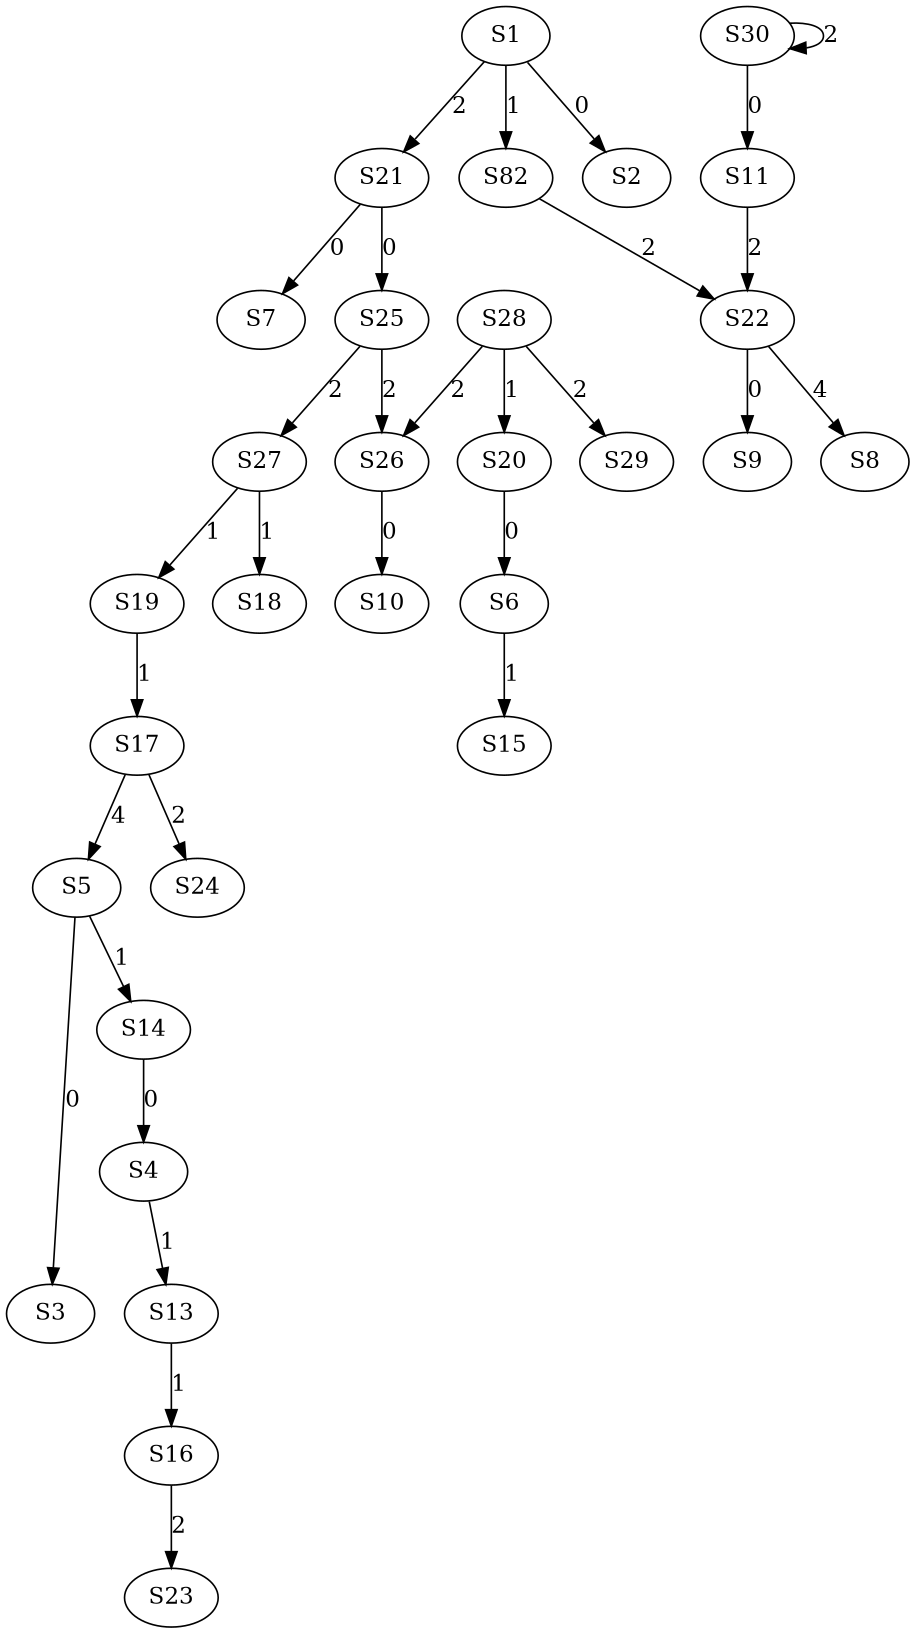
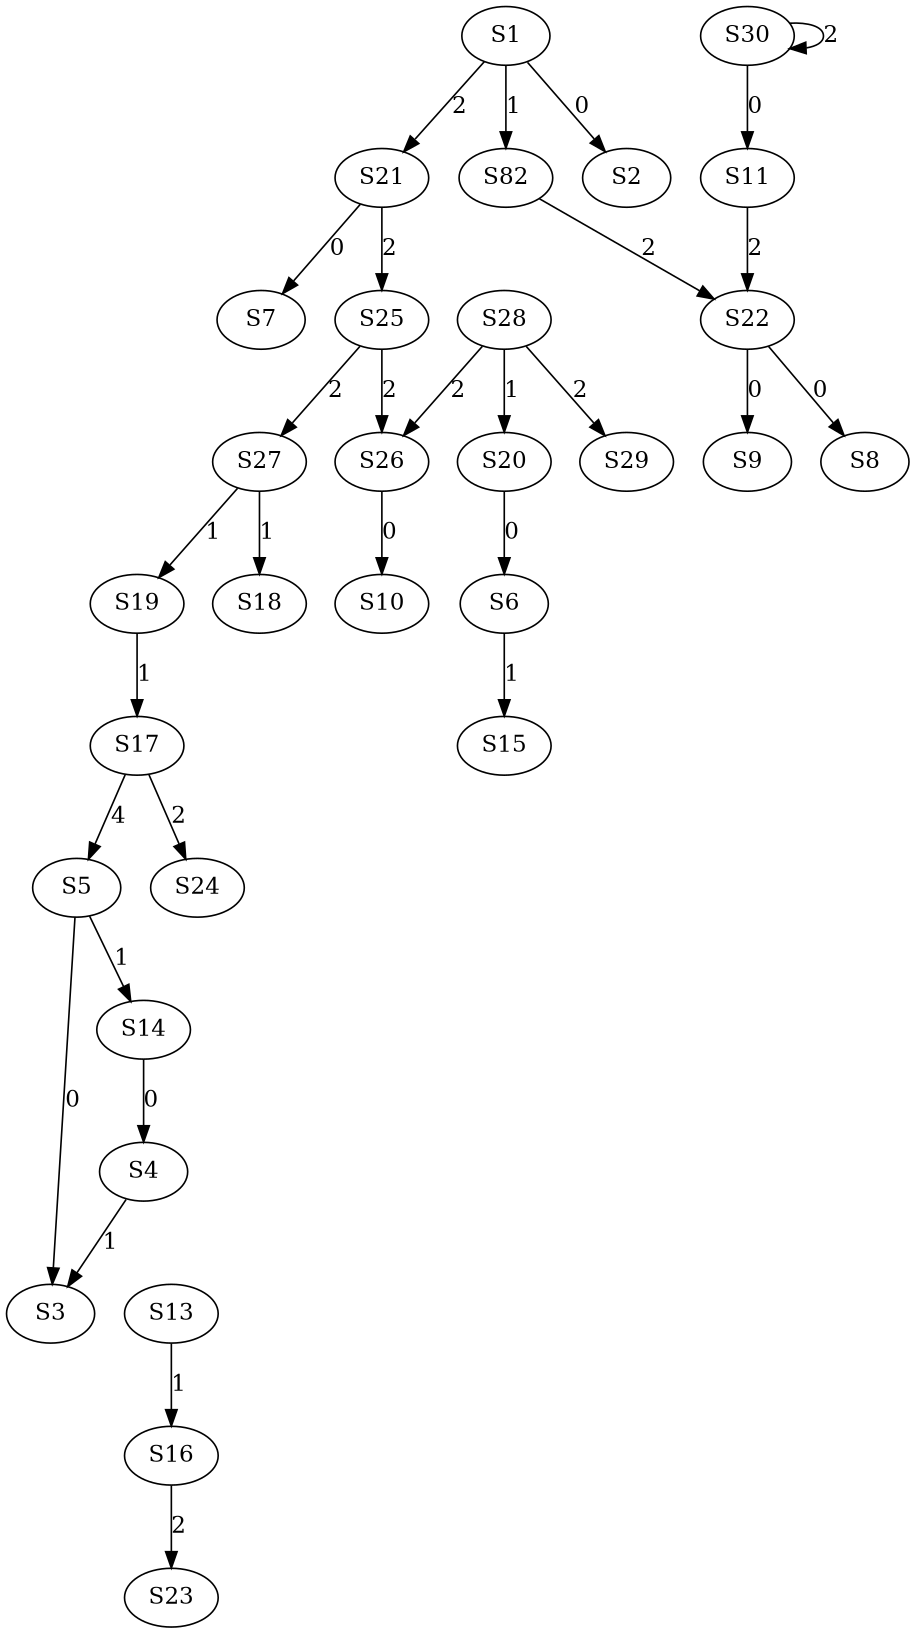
(390, 249) -> (390, 249)
(821, 391) -> (821, 391)
(156, 1235) -> (102, 1236)
